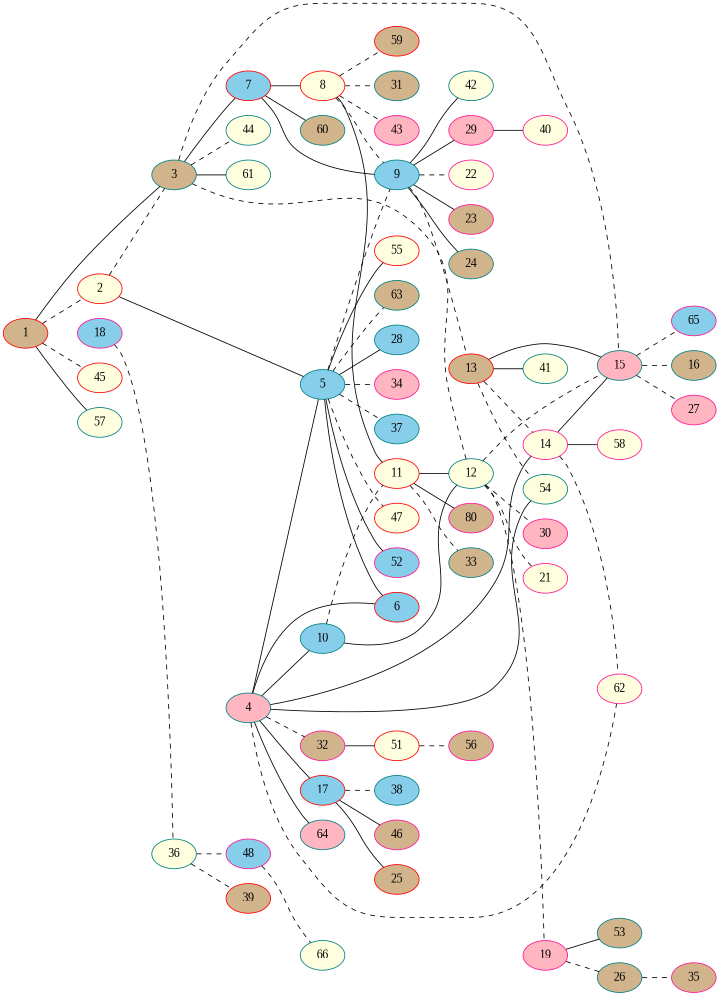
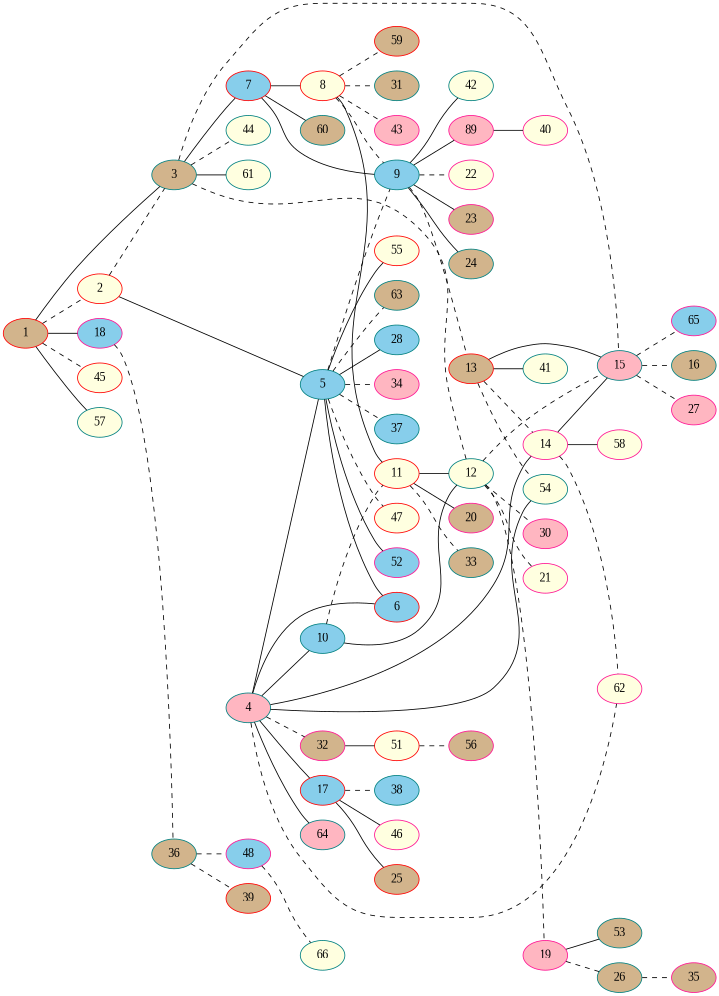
(471, 130) -> (471, 130)
none -> (63, 333)
(471, 518) -> (471, 518)
(397, 835) -> (397, 835)
(174, 854) -> (174, 854)
